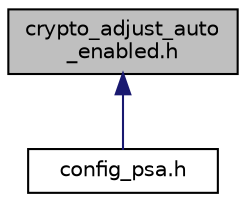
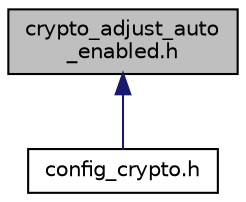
(123, 171) -> (123, 171)
